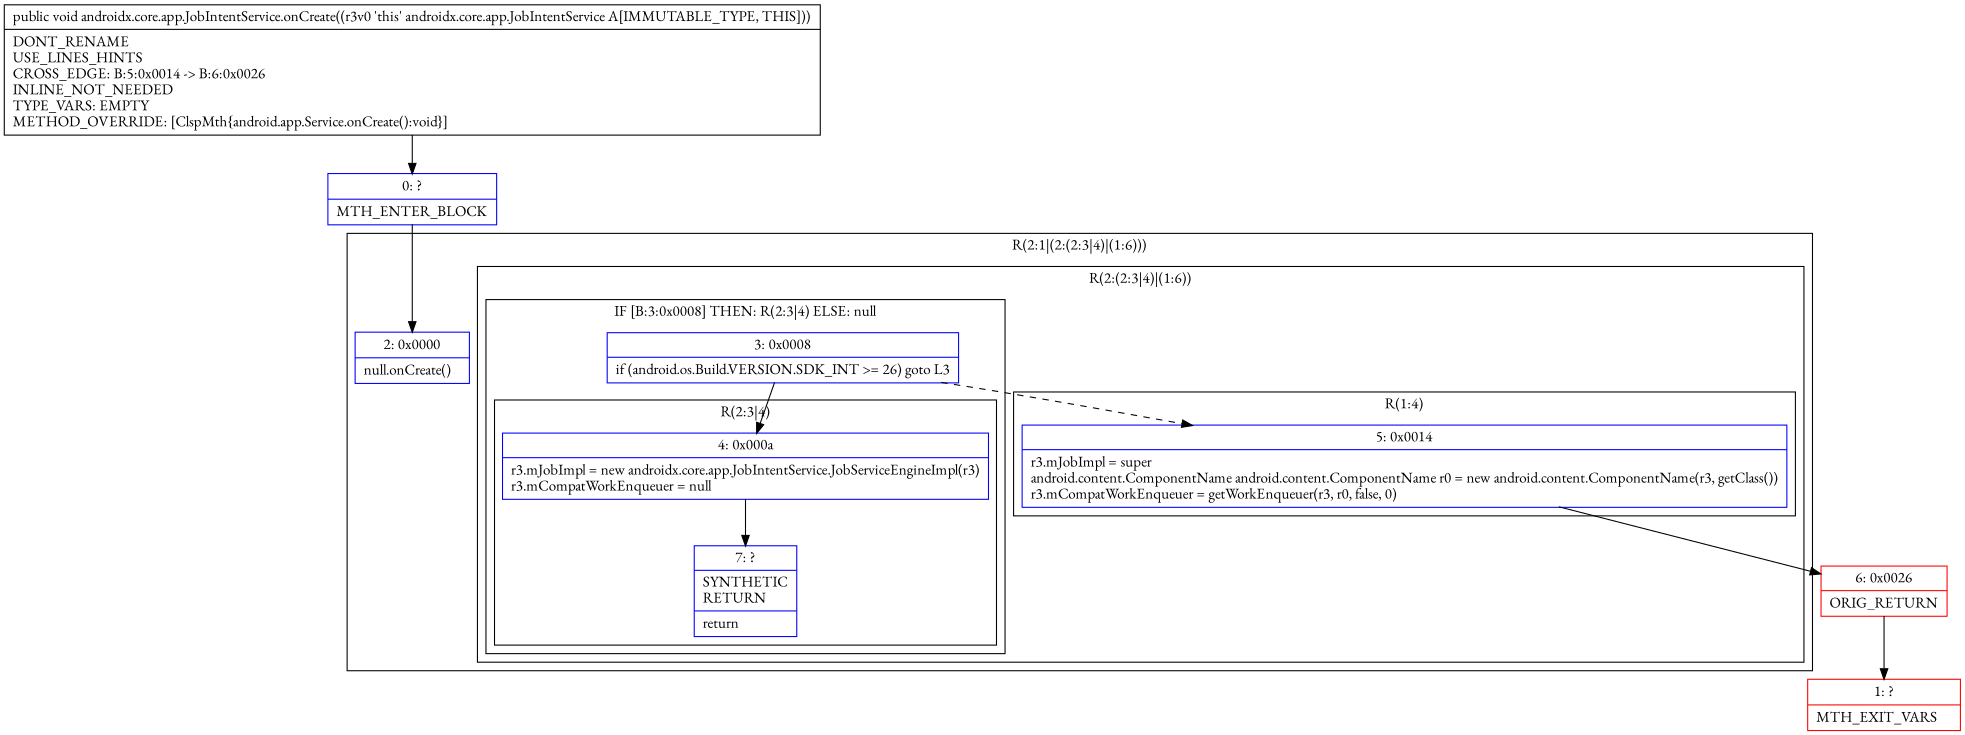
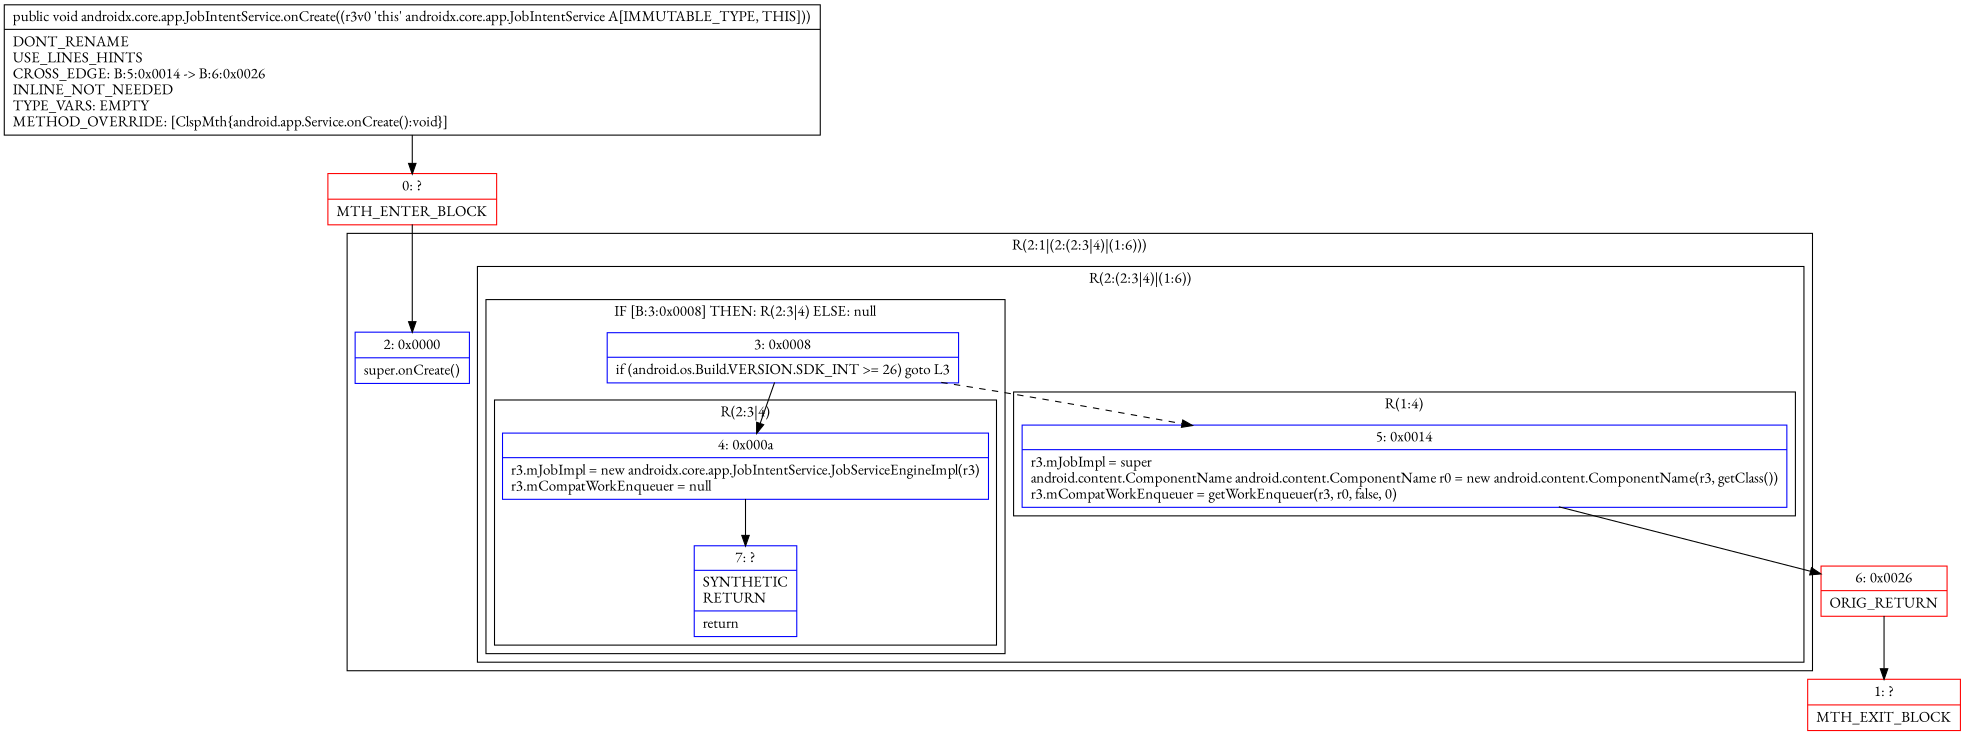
(412, 199) -> (412, 199)
(407, 370) -> (412, 370)
(1877, 717) -> (1884, 717)
